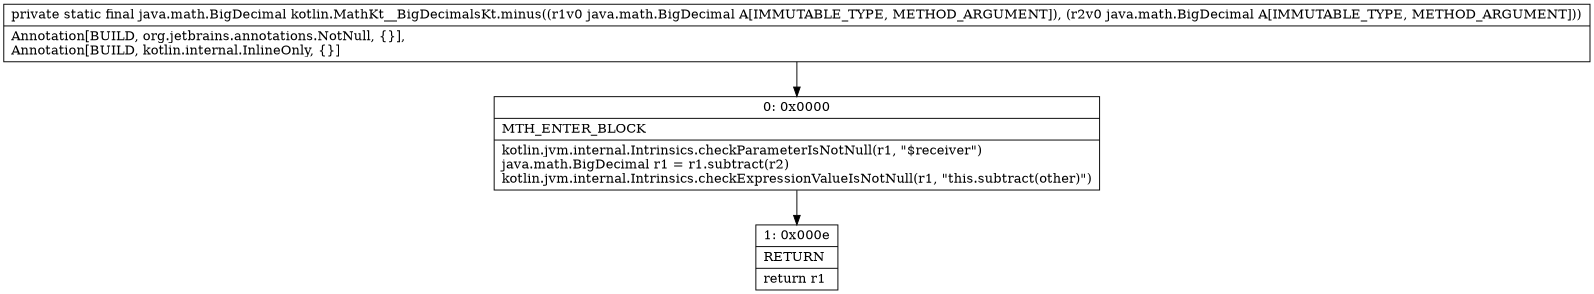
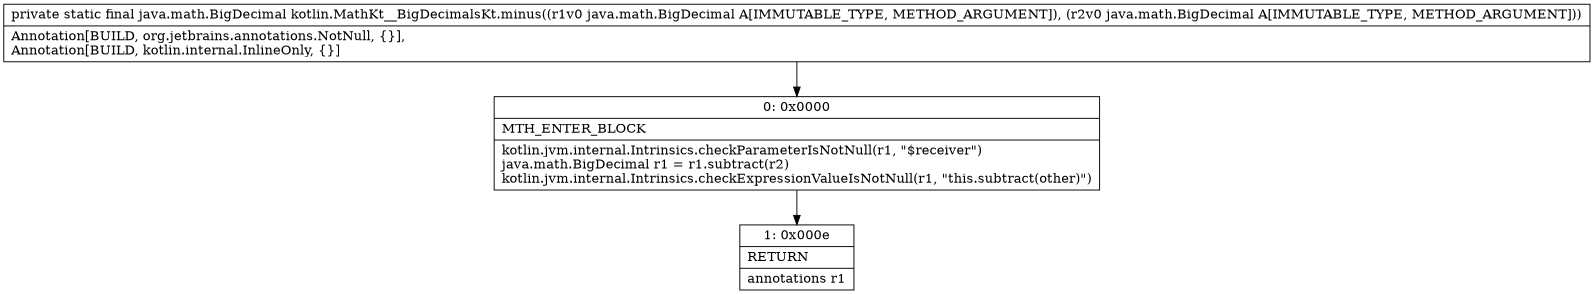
(795, 279) -> (797, 279)
